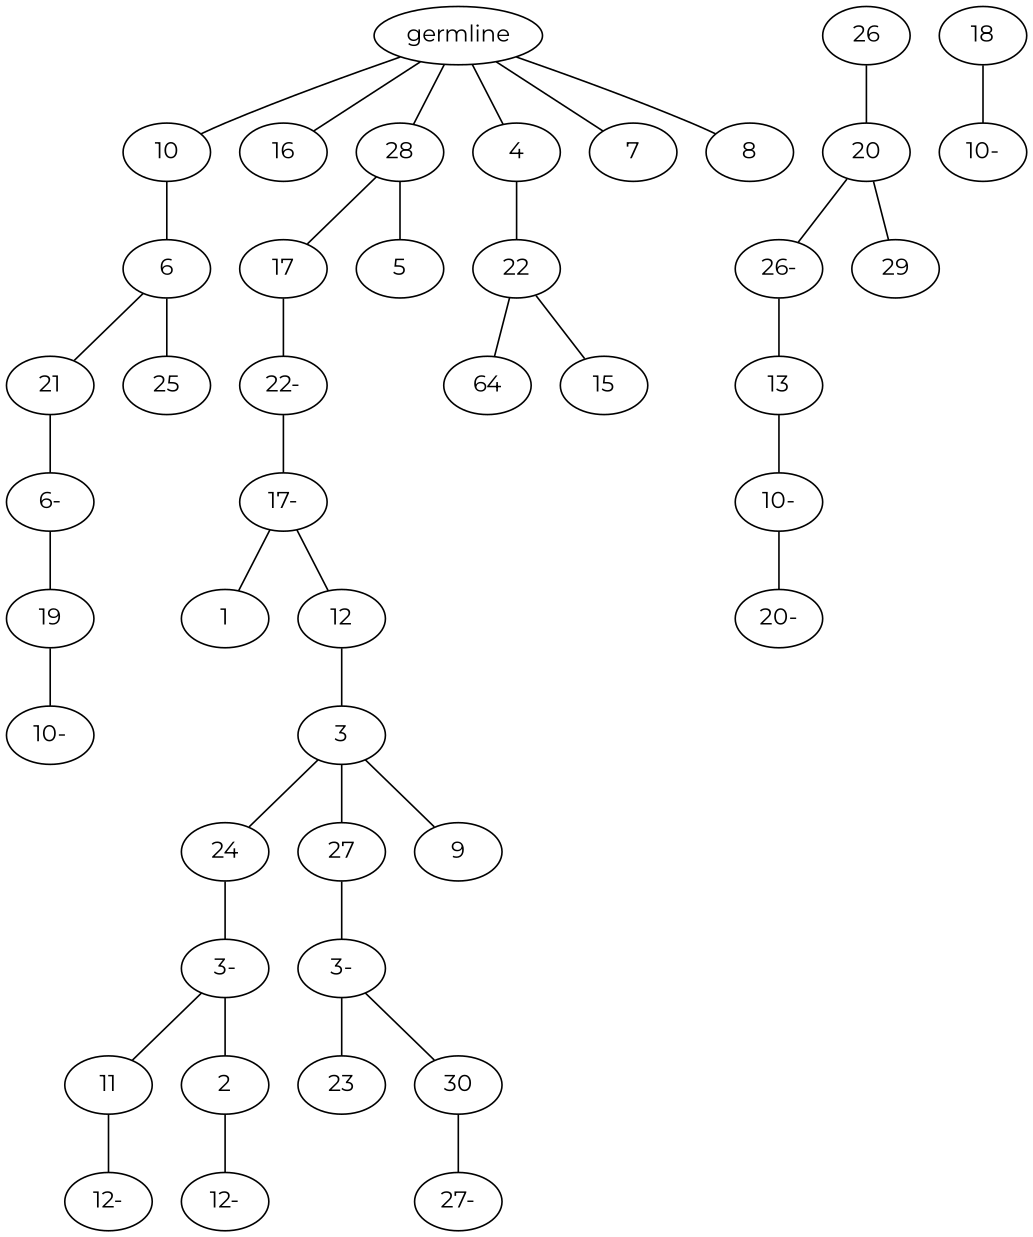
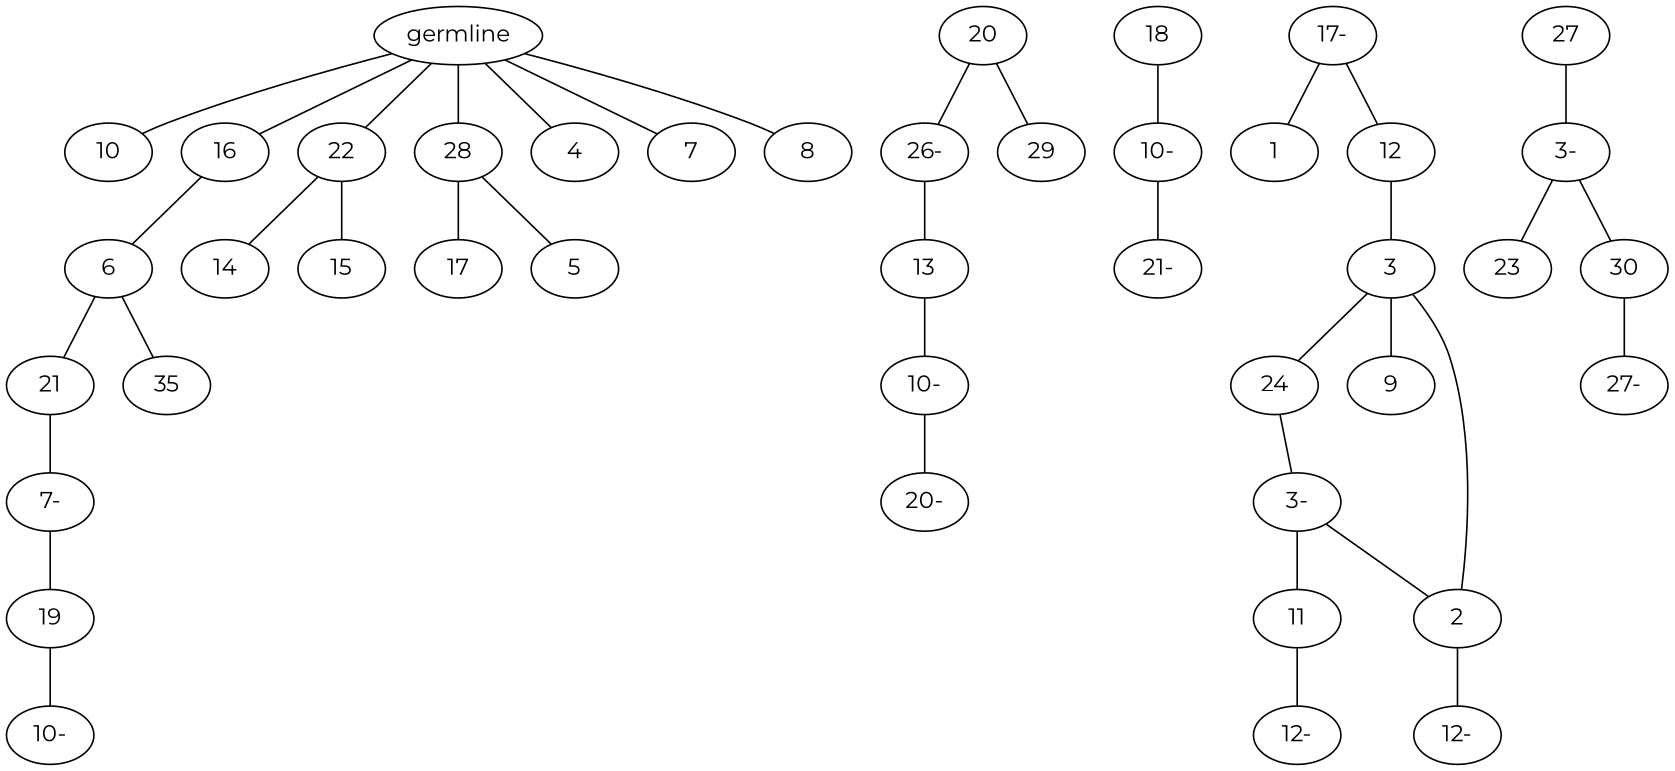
(866, 36) -> none
(167, 211) -> (167, 210)
(517, 211) -> (398, 96)
none -> (1158, 269)
(167, 385) -> (167, 385)
(283, 385) -> none
(487, 385) -> (225, 269)
(50, 502) -> (50, 502)
(342, 794) -> (1465, 436)
